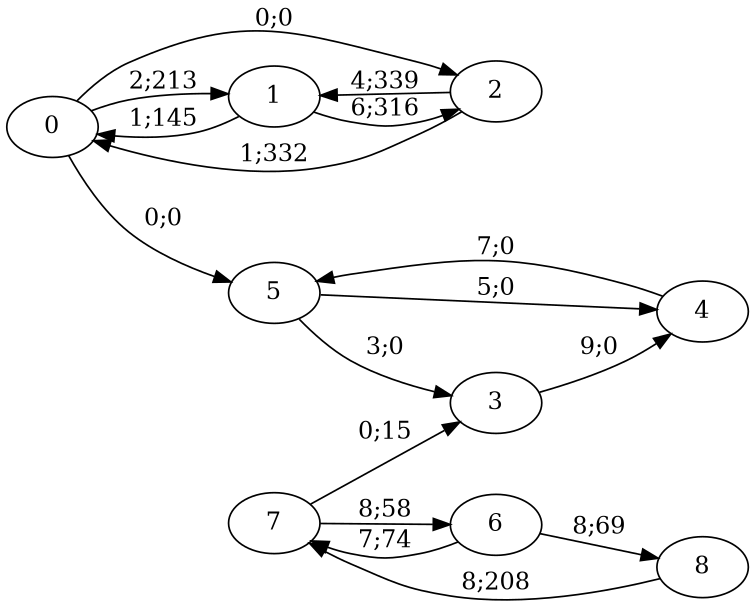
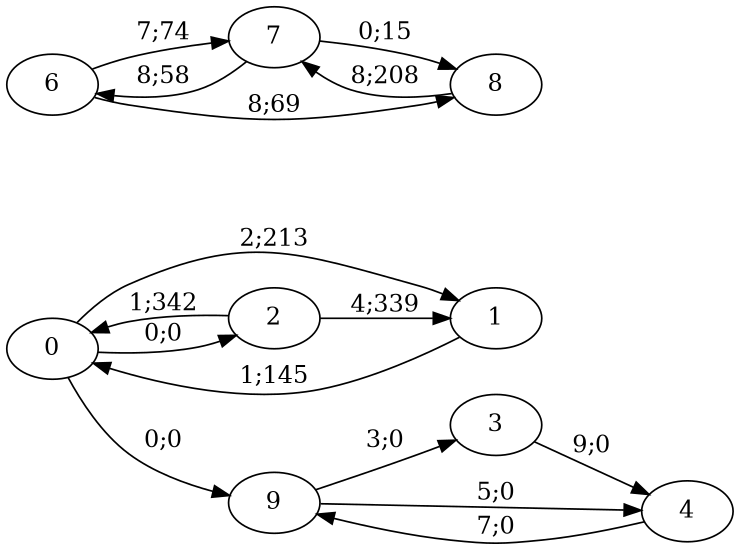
(378, 126) -> none
(274, 155) -> (163, 304)
(274, 293) -> (274, 503)
(378, 467) -> (380, 49)
